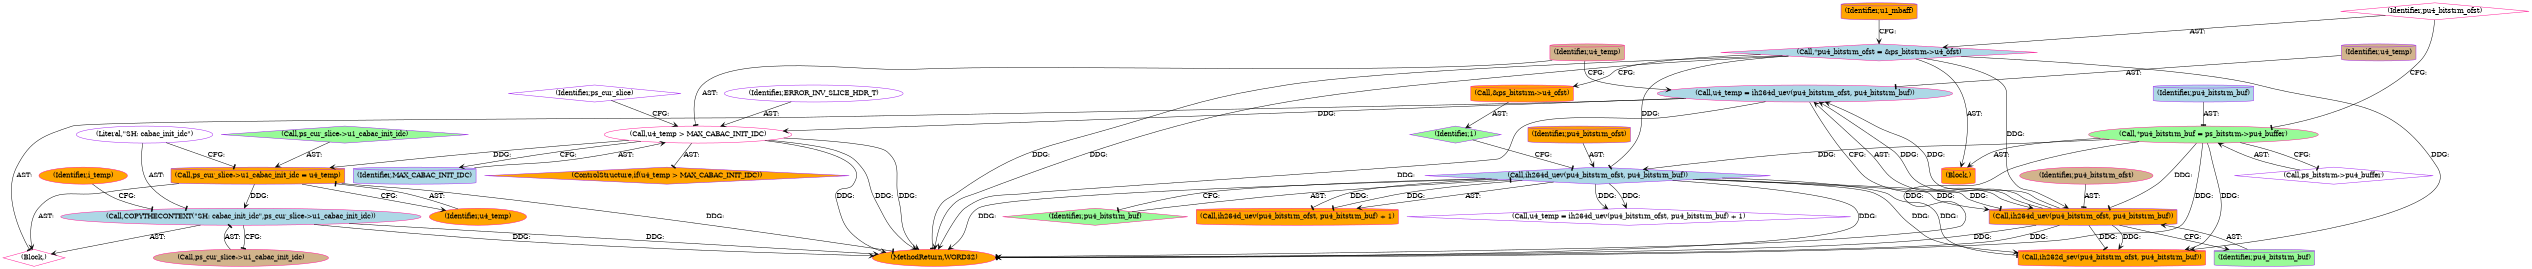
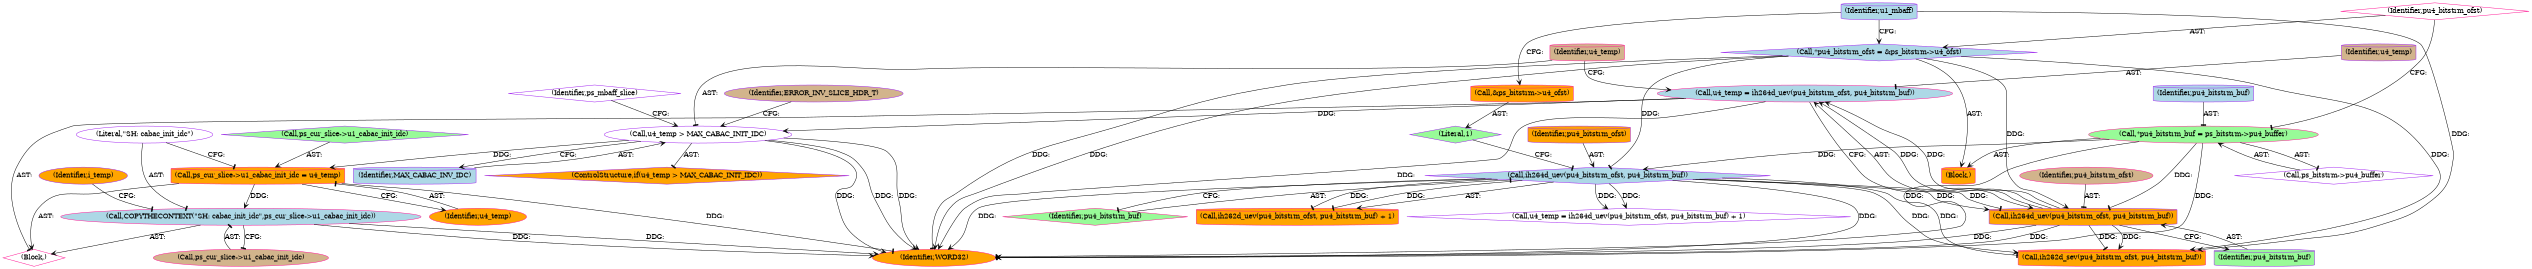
(1879, 11) -> (1879, 11)
(1879, 52) -> (1879, 52)
(1667, 61) -> (1663, 21)
(595, 94) -> (595, 94)
(814, 94) -> (814, 94)
(772, 114) -> (772, 114)
(698, 135) -> (698, 135)
(1455, 135) -> (1455, 135)
(2303, 155) -> (2303, 155)
(83, 176) -> (83, 176)
(258, 176) -> (258, 176)
(415, 176) -> (415, 176)
(2221, 202) -> (2372, 31)
(1297, 217) -> (1297, 217)
(934, 258) -> (934, 258)
